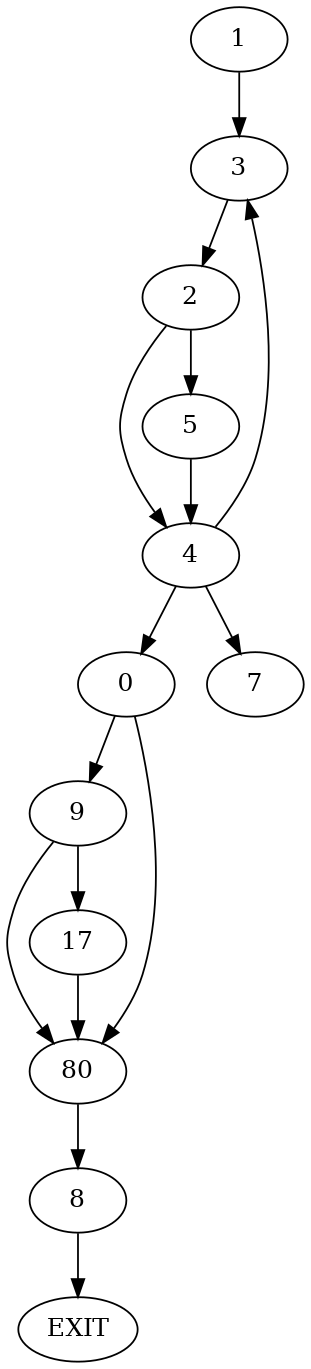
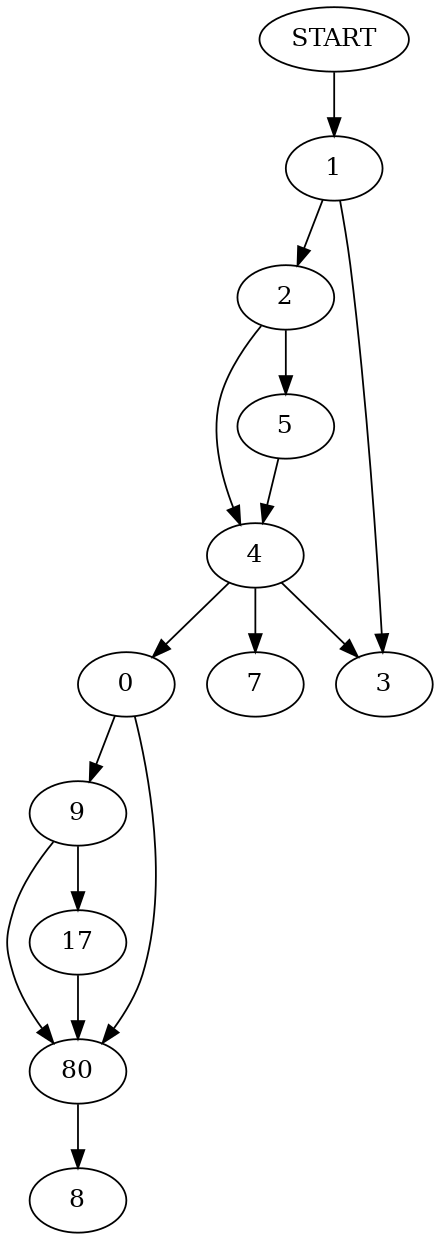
none -> (334, 39)
(218, 224) -> (313, 224)
(78, 1329) -> none
